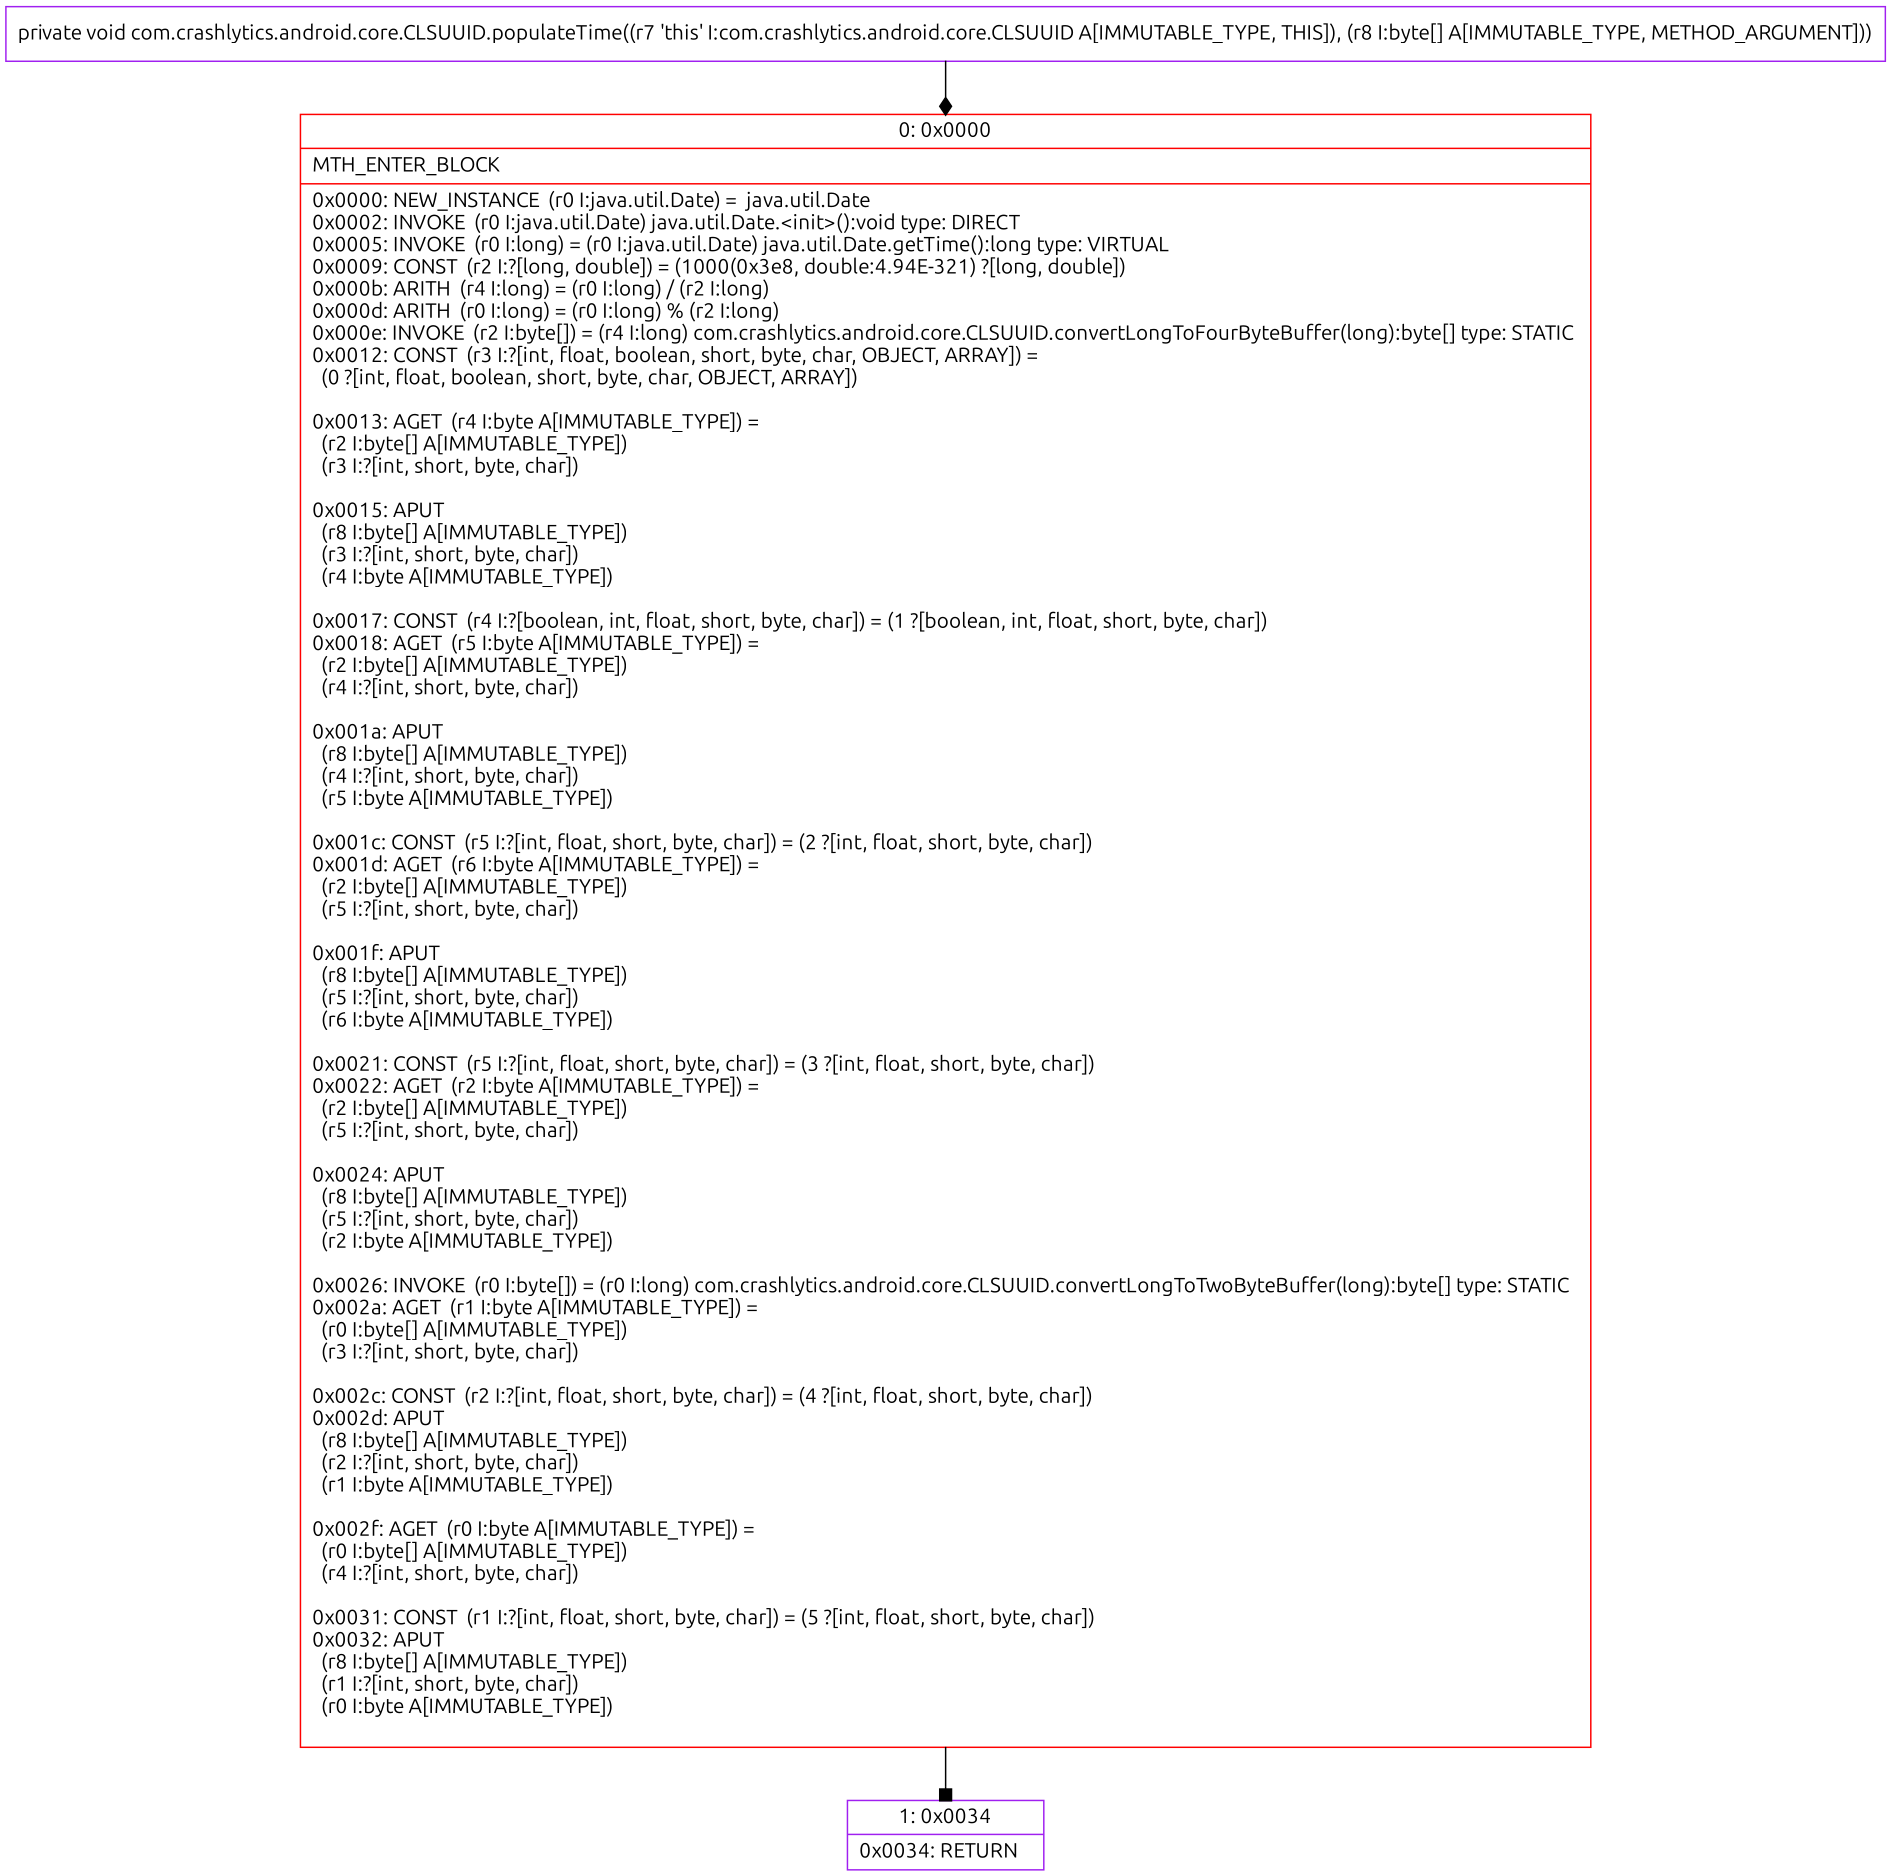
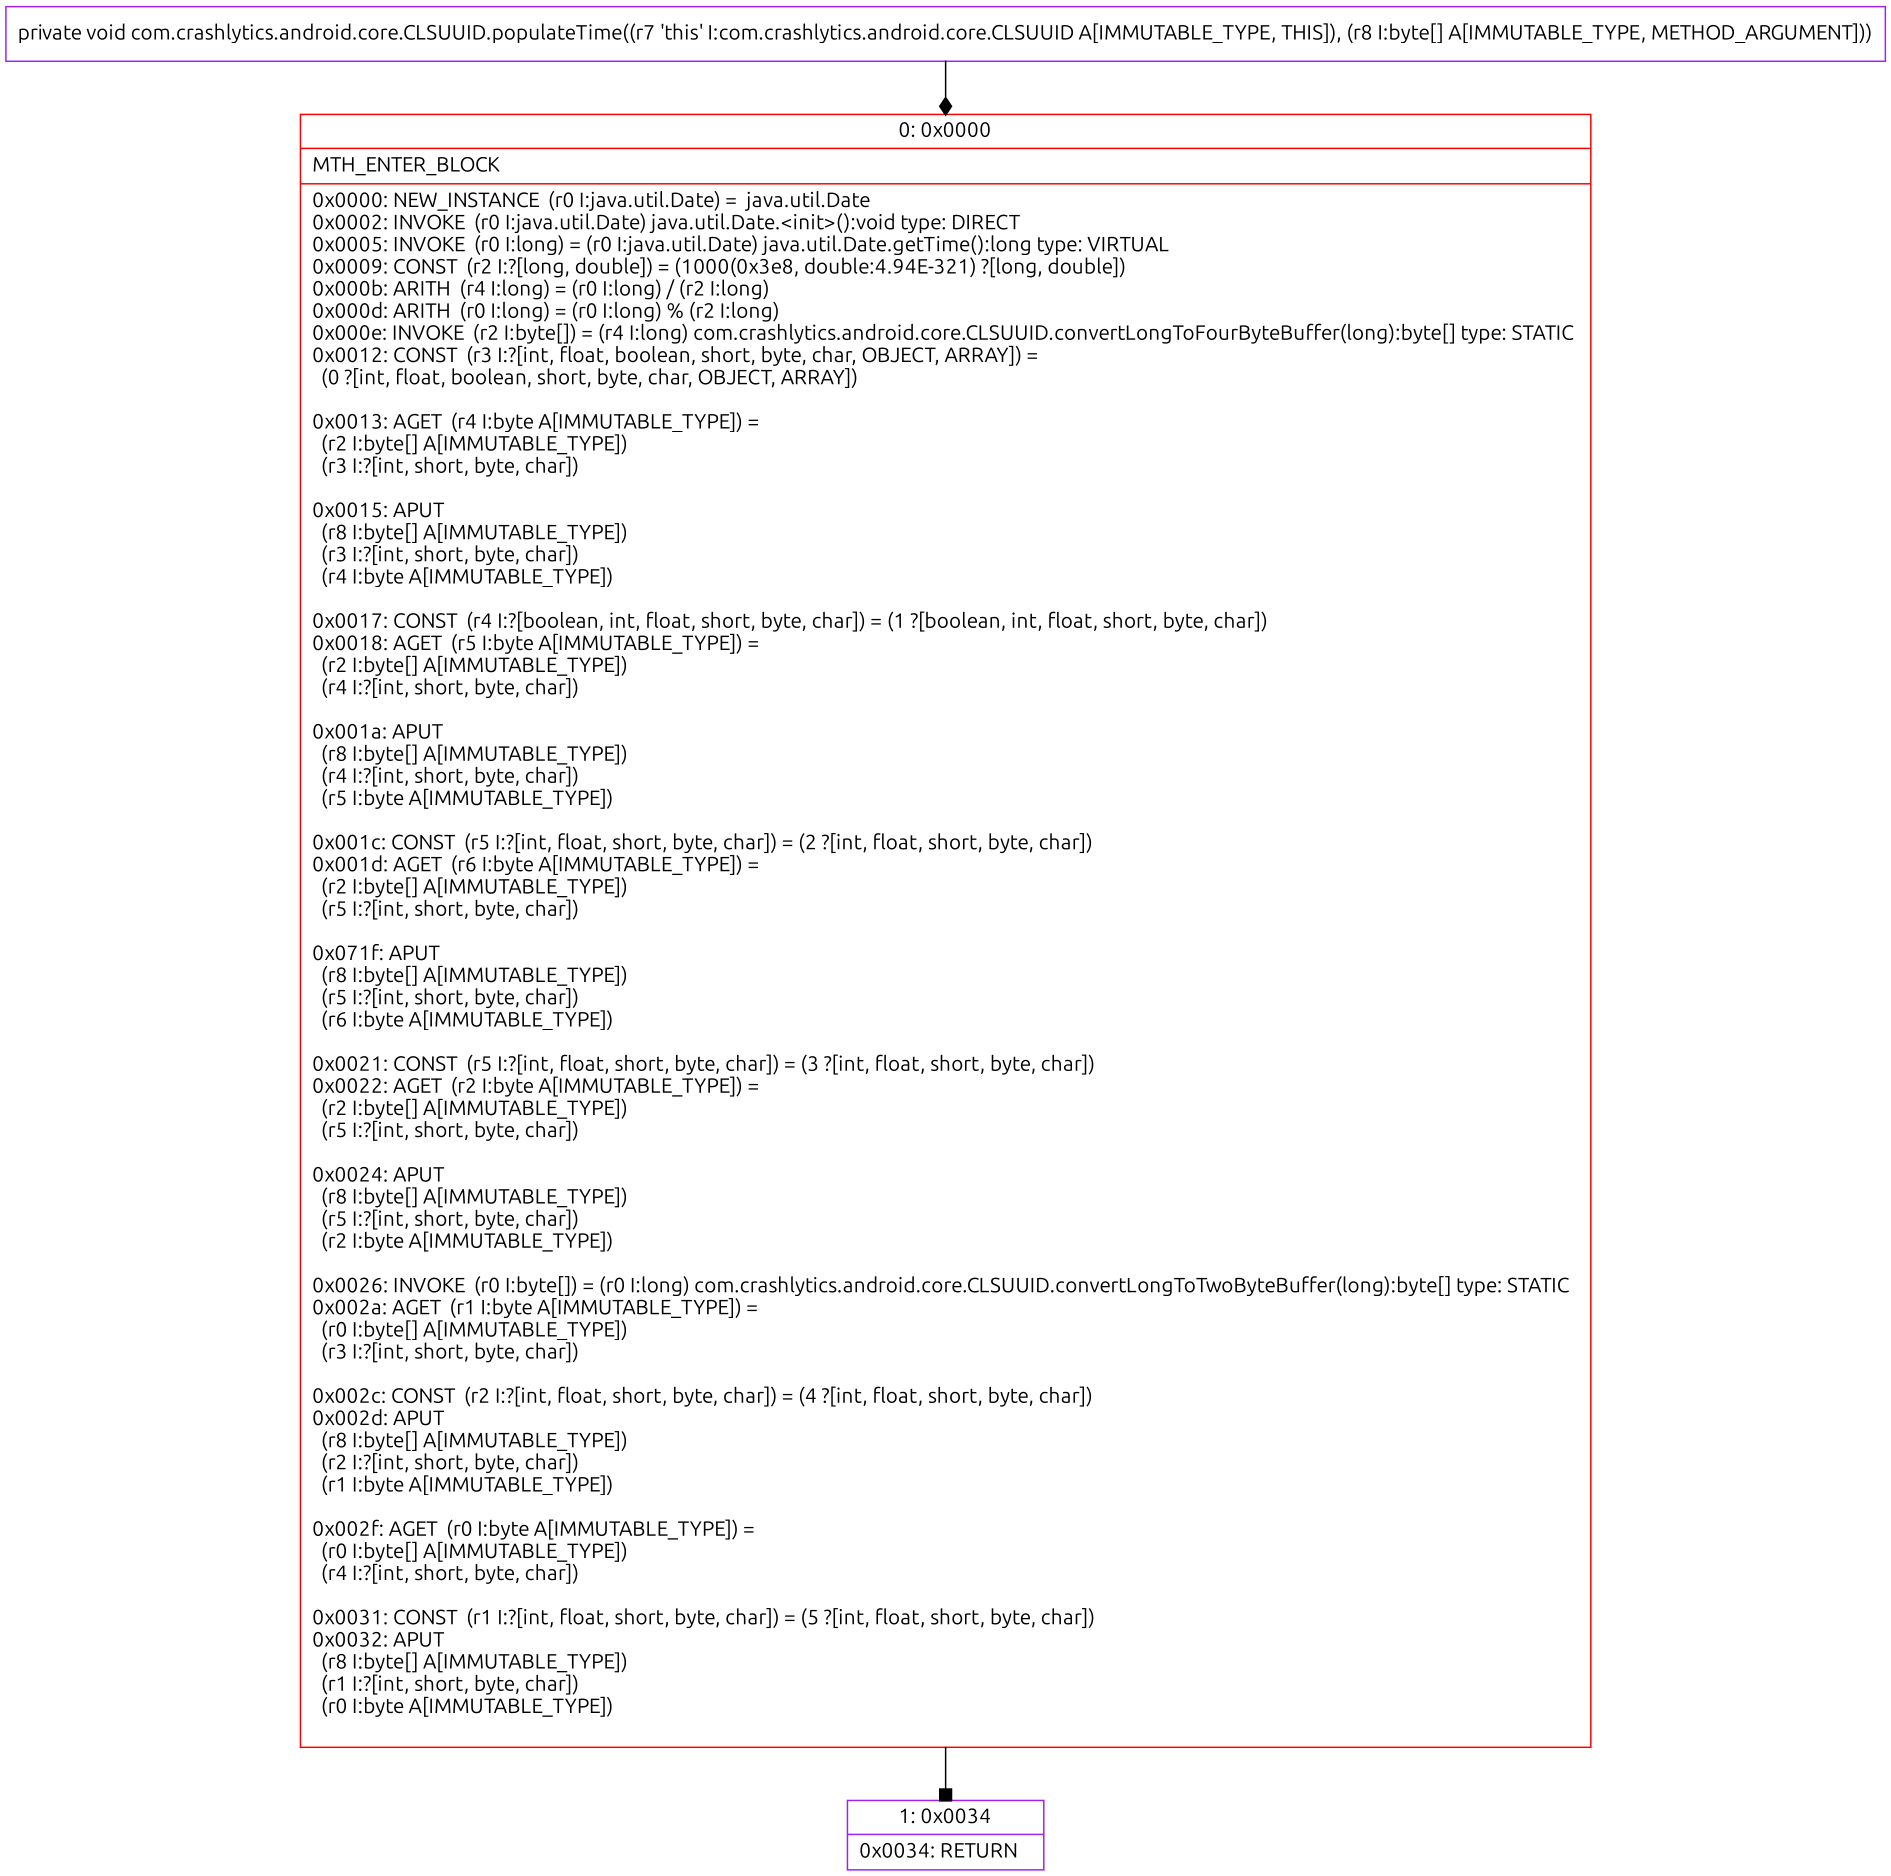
(381, 954) -> (381, 954)
